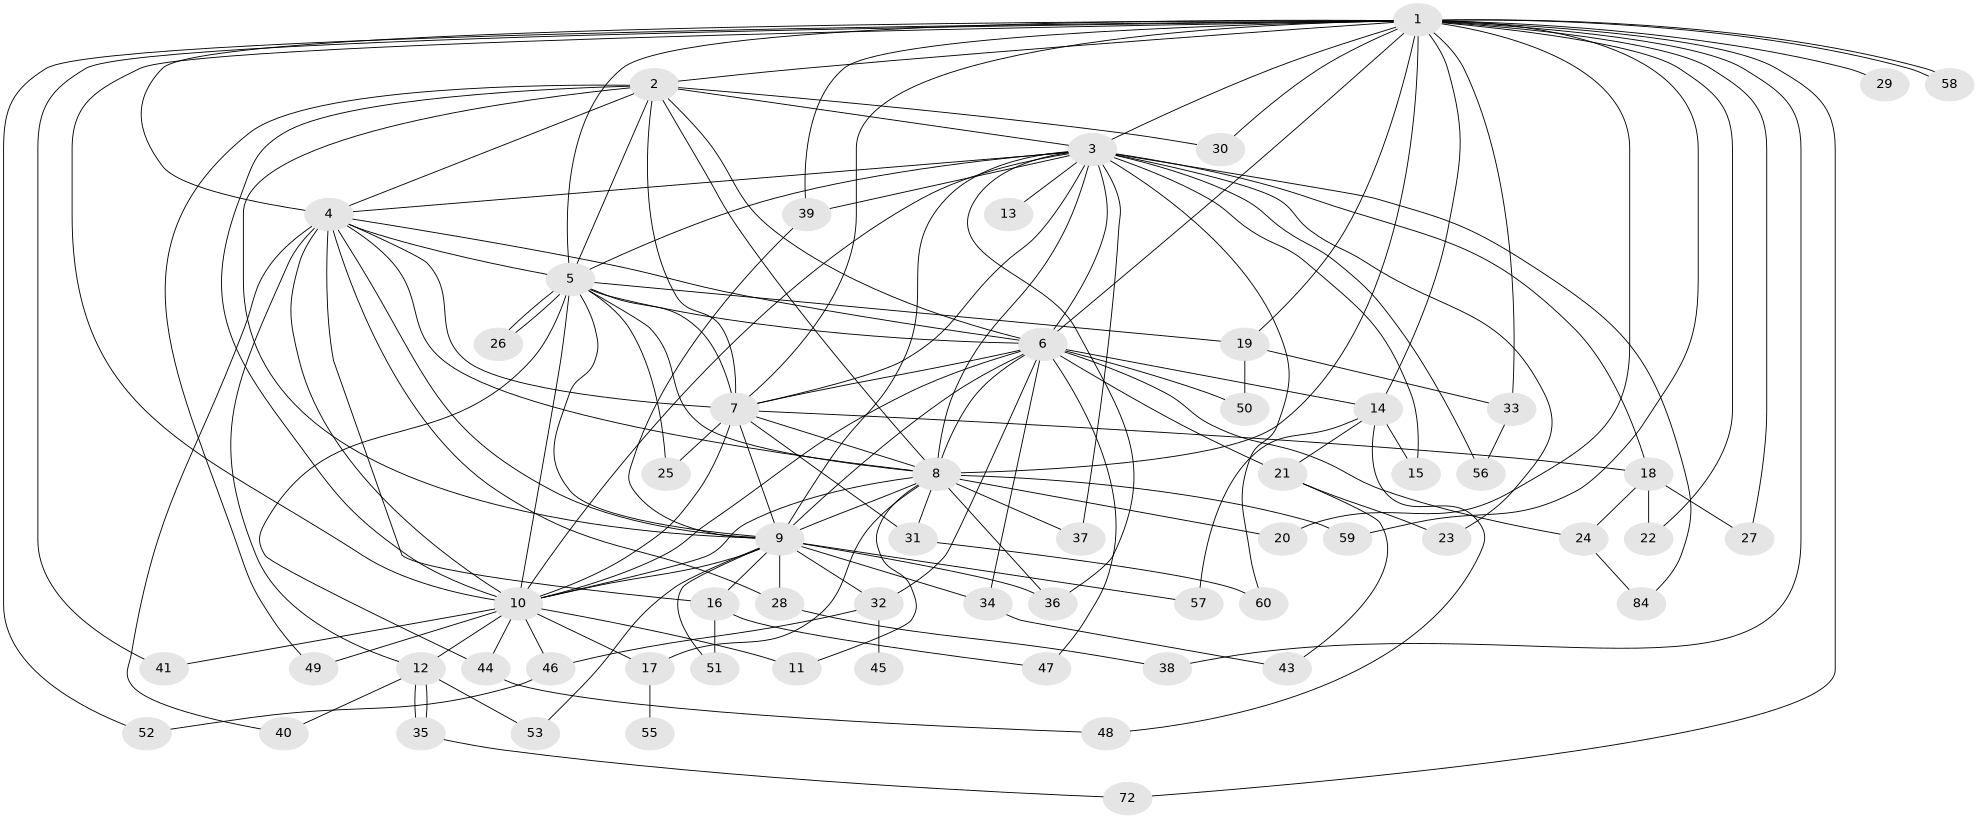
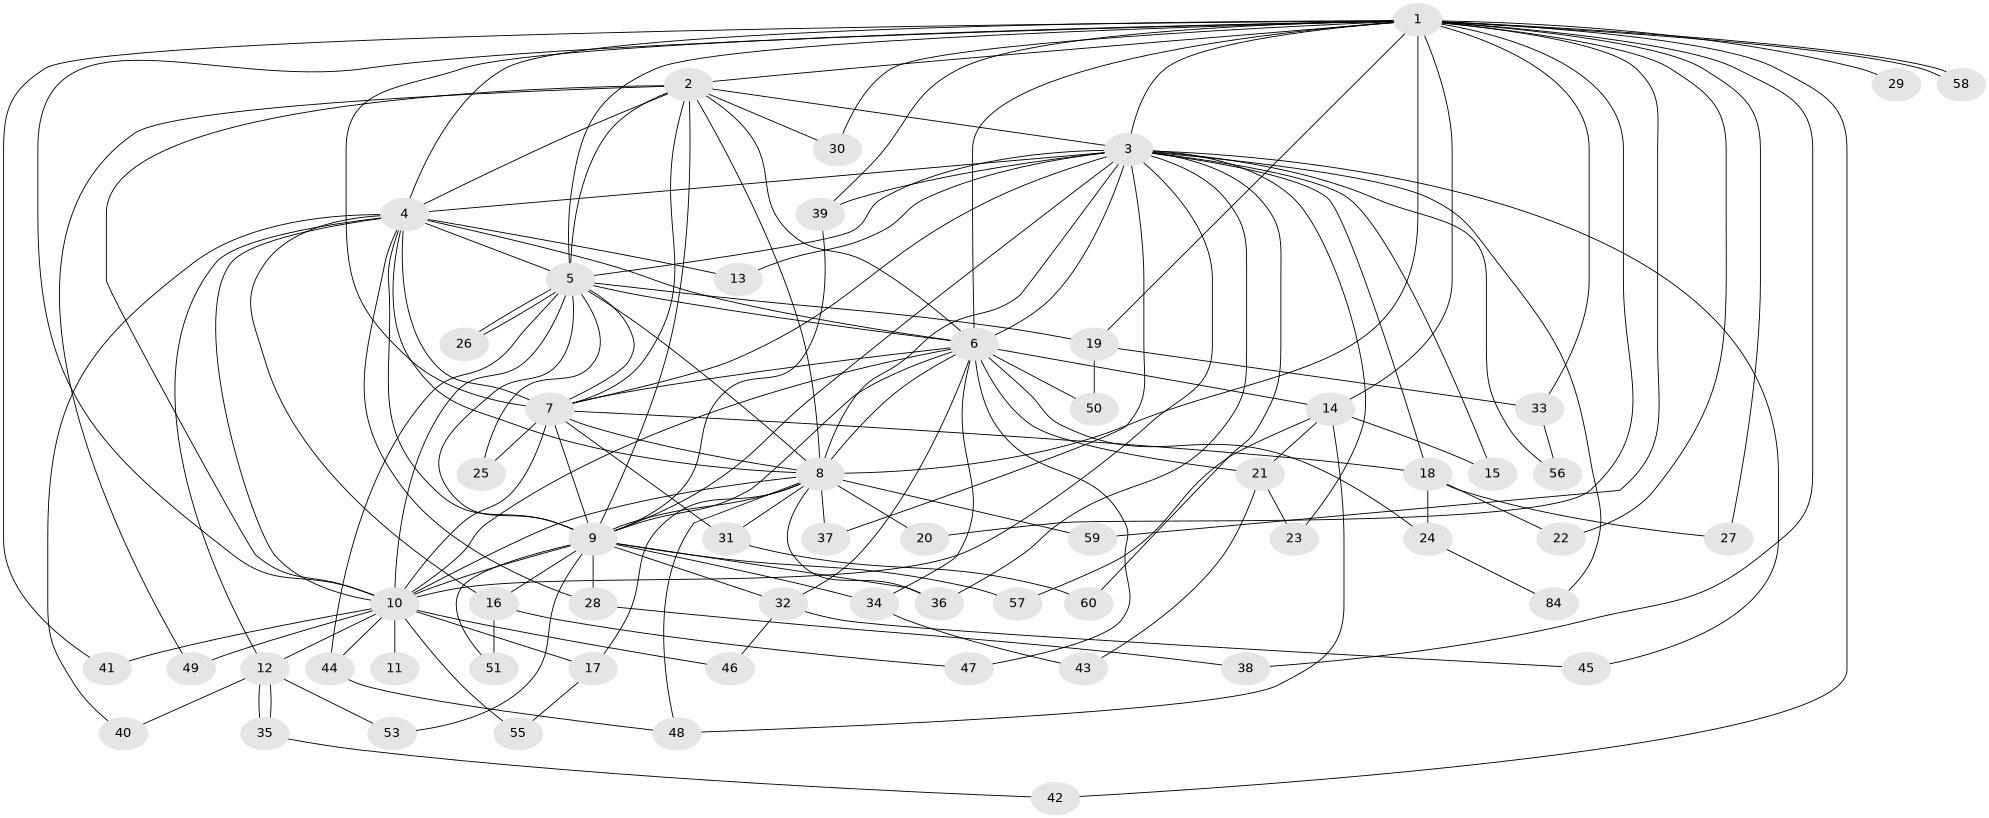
none -> (579, 246)
none -> (1638, 264)
(914, 595) -> (680, 548)
none -> (450, 673)
(147, 734) -> none
(1128, 799) -> (1056, 799)
